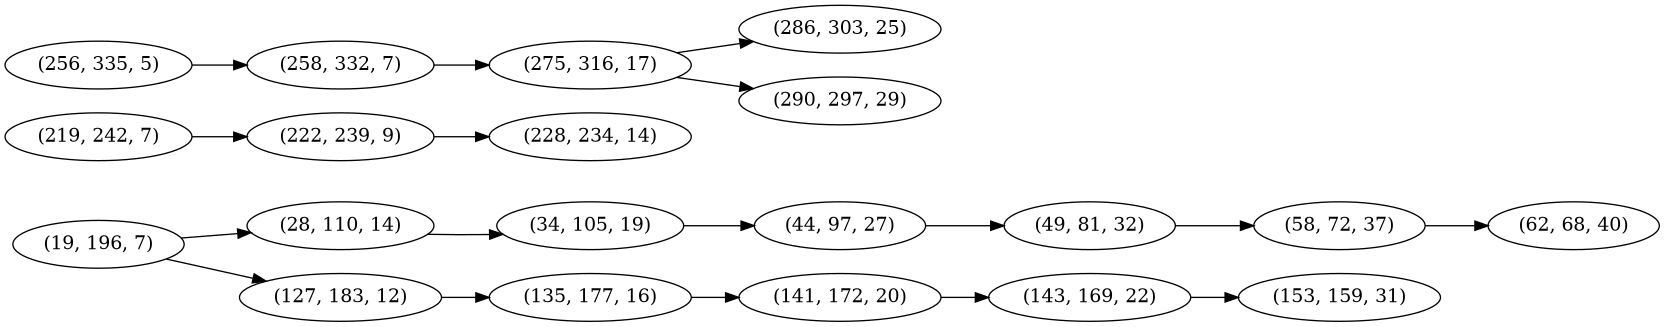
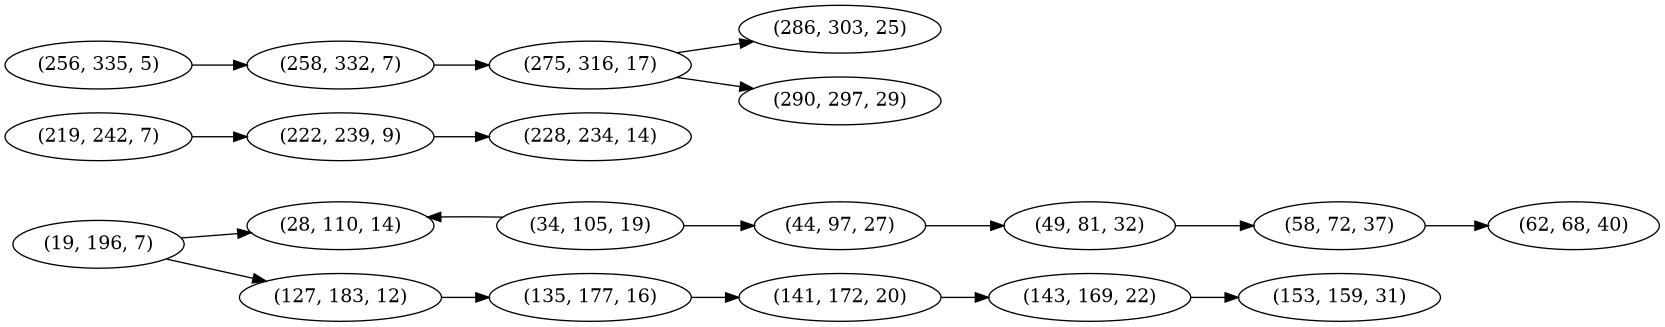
(459, 235) -> (472, 217)
